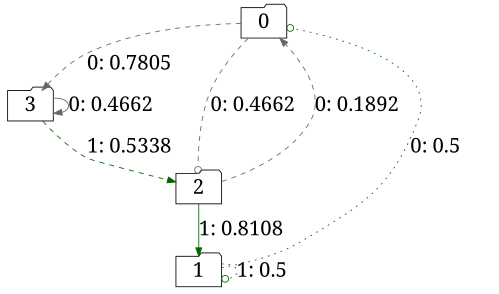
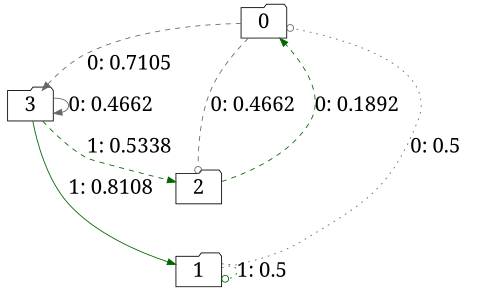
(137, 64) -> (137, 64)
(304, 131) -> (304, 131)
(400, 158) -> (400, 158)
(199, 226) -> (77, 213)
